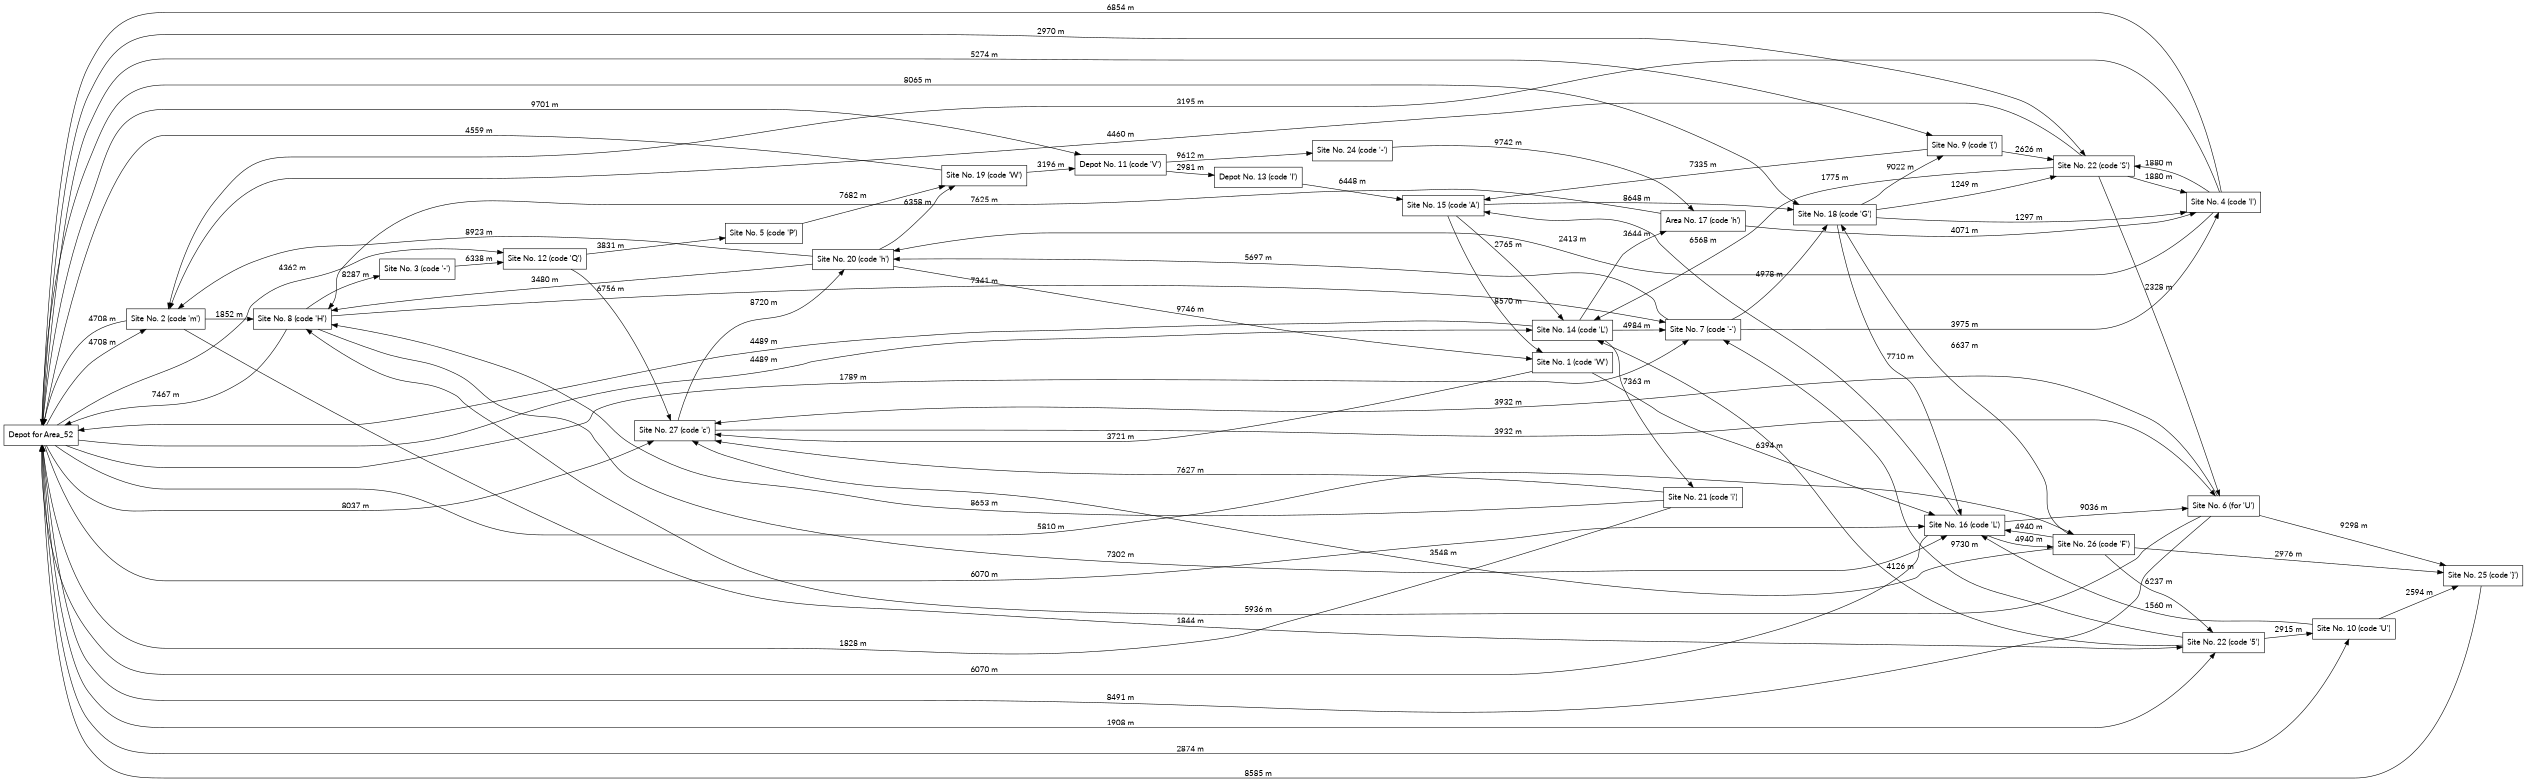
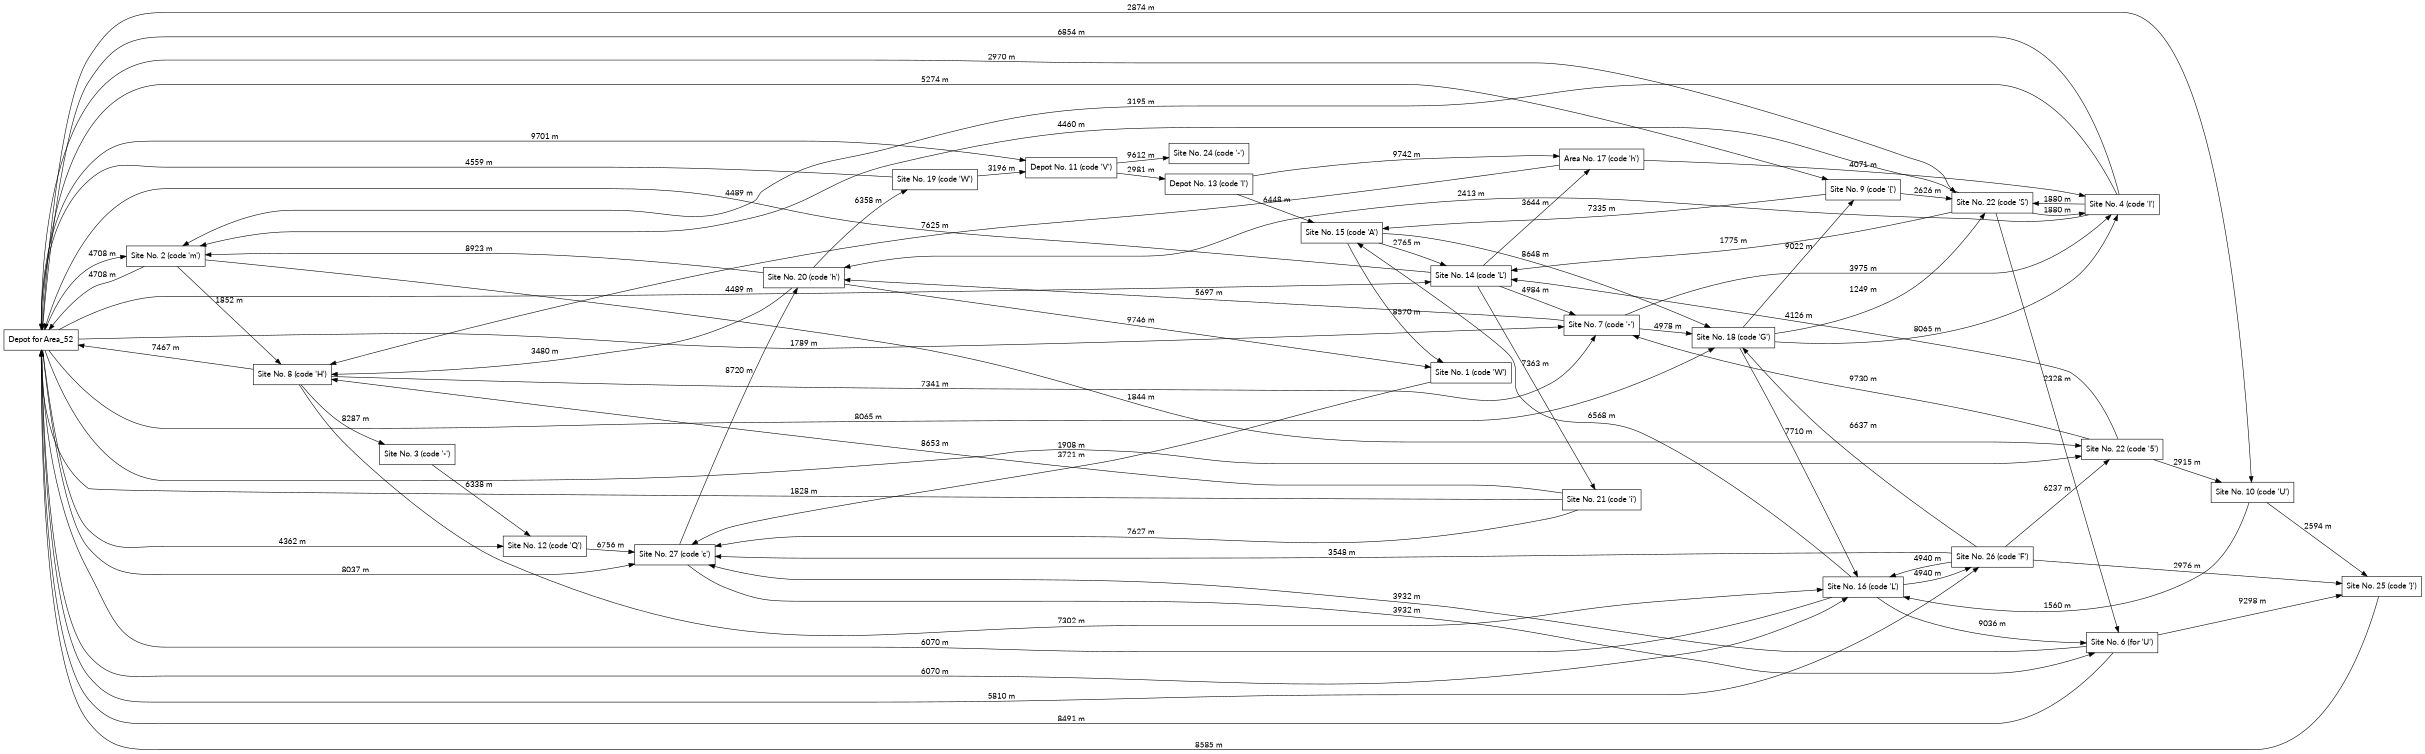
(1547, 152) -> (1403, 160)
(2029, 218) -> (1928, 330)
(764, 233) -> none
(1757, 451) -> none
(1234, 614) -> none
